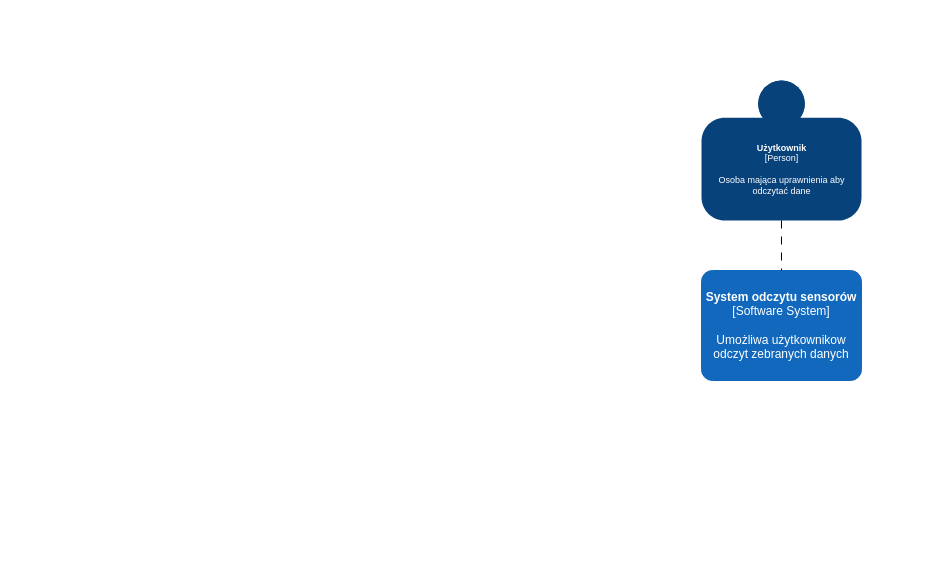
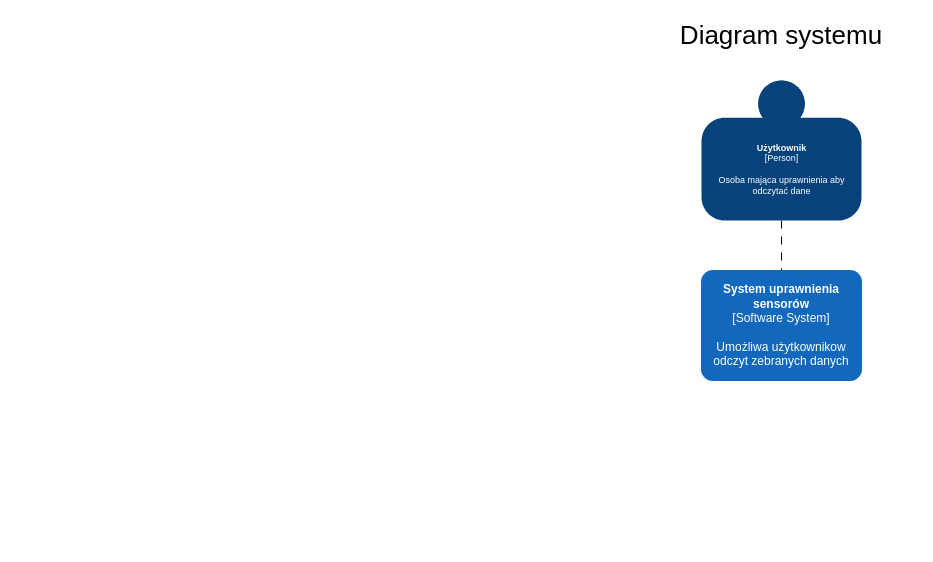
none -> (782, 36)
(782, 326) -> (782, 326)
